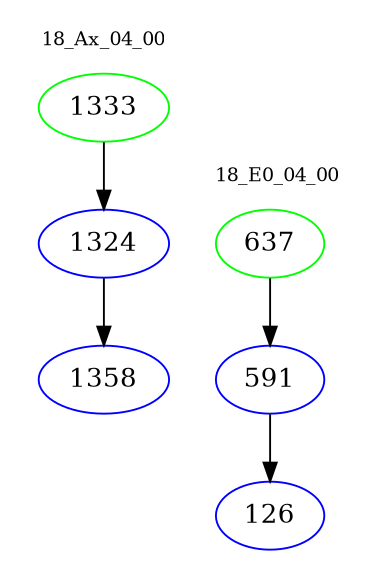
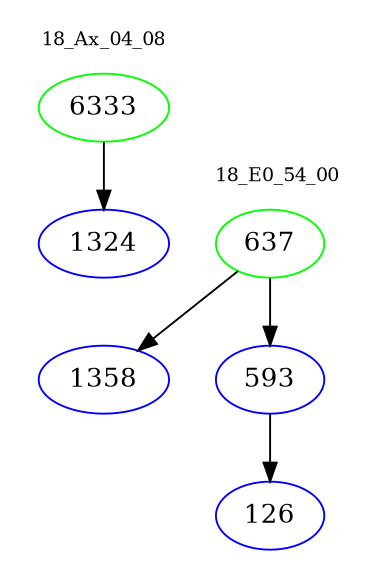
(104, 41) -> (104, 41)
(104, 108) -> (104, 108)
(278, 177) -> (278, 177)
(104, 302) -> (213, 291)
(270, 380) -> (270, 380)
